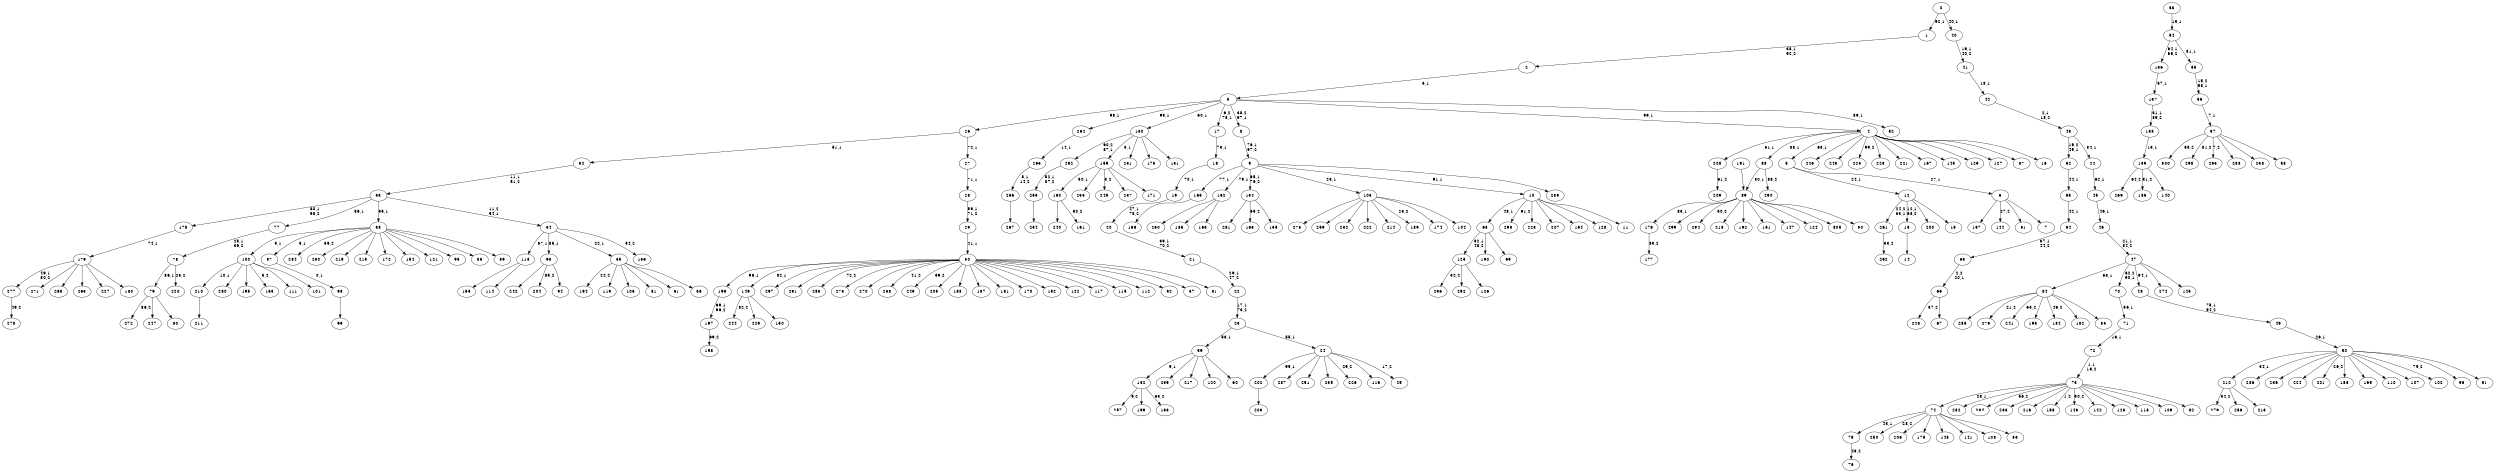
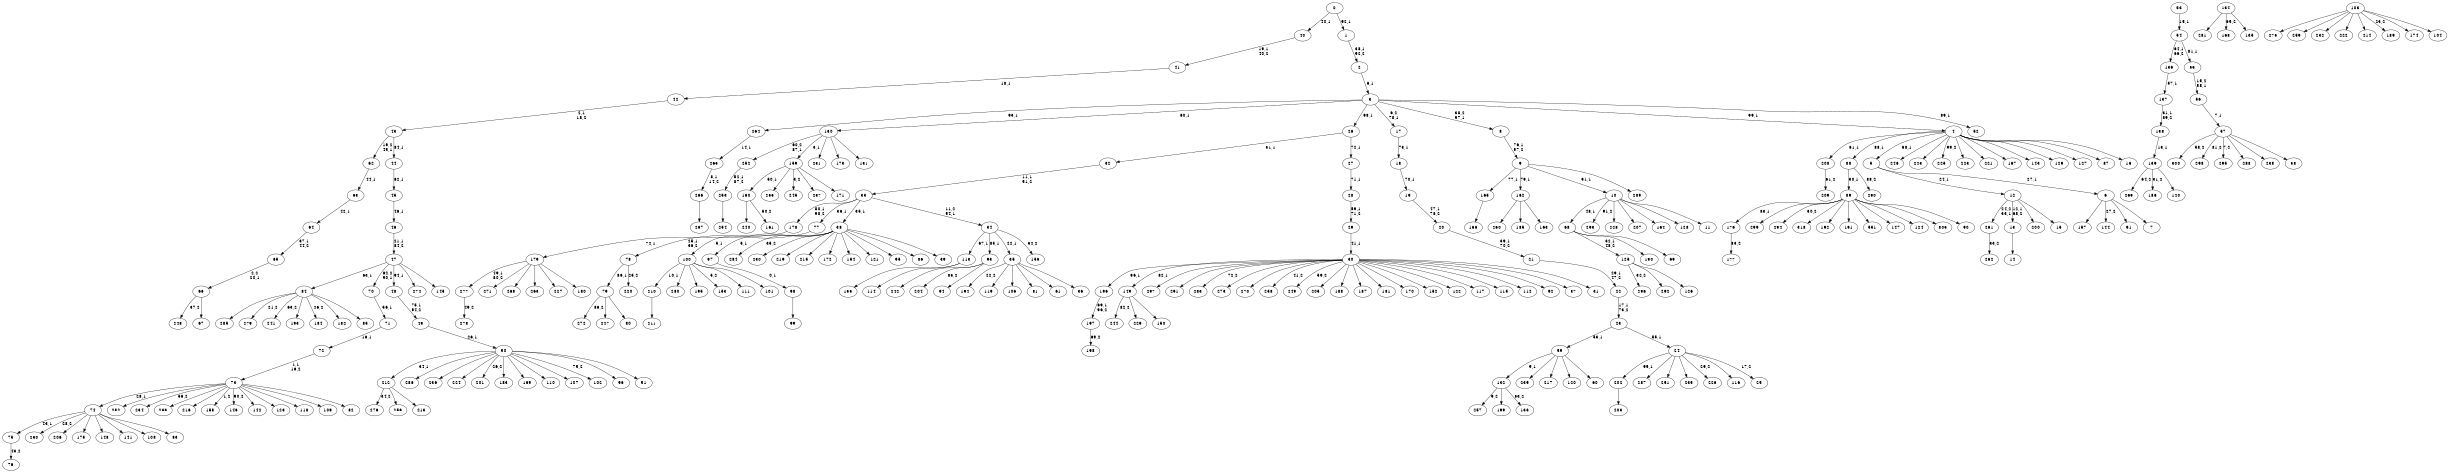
(1250, 178) -> none
(1742, 178) -> (1849, 210)
(1307, 179) -> none
(1720, 228) -> (1802, 228)
(1767, 228) -> (1872, 228)
